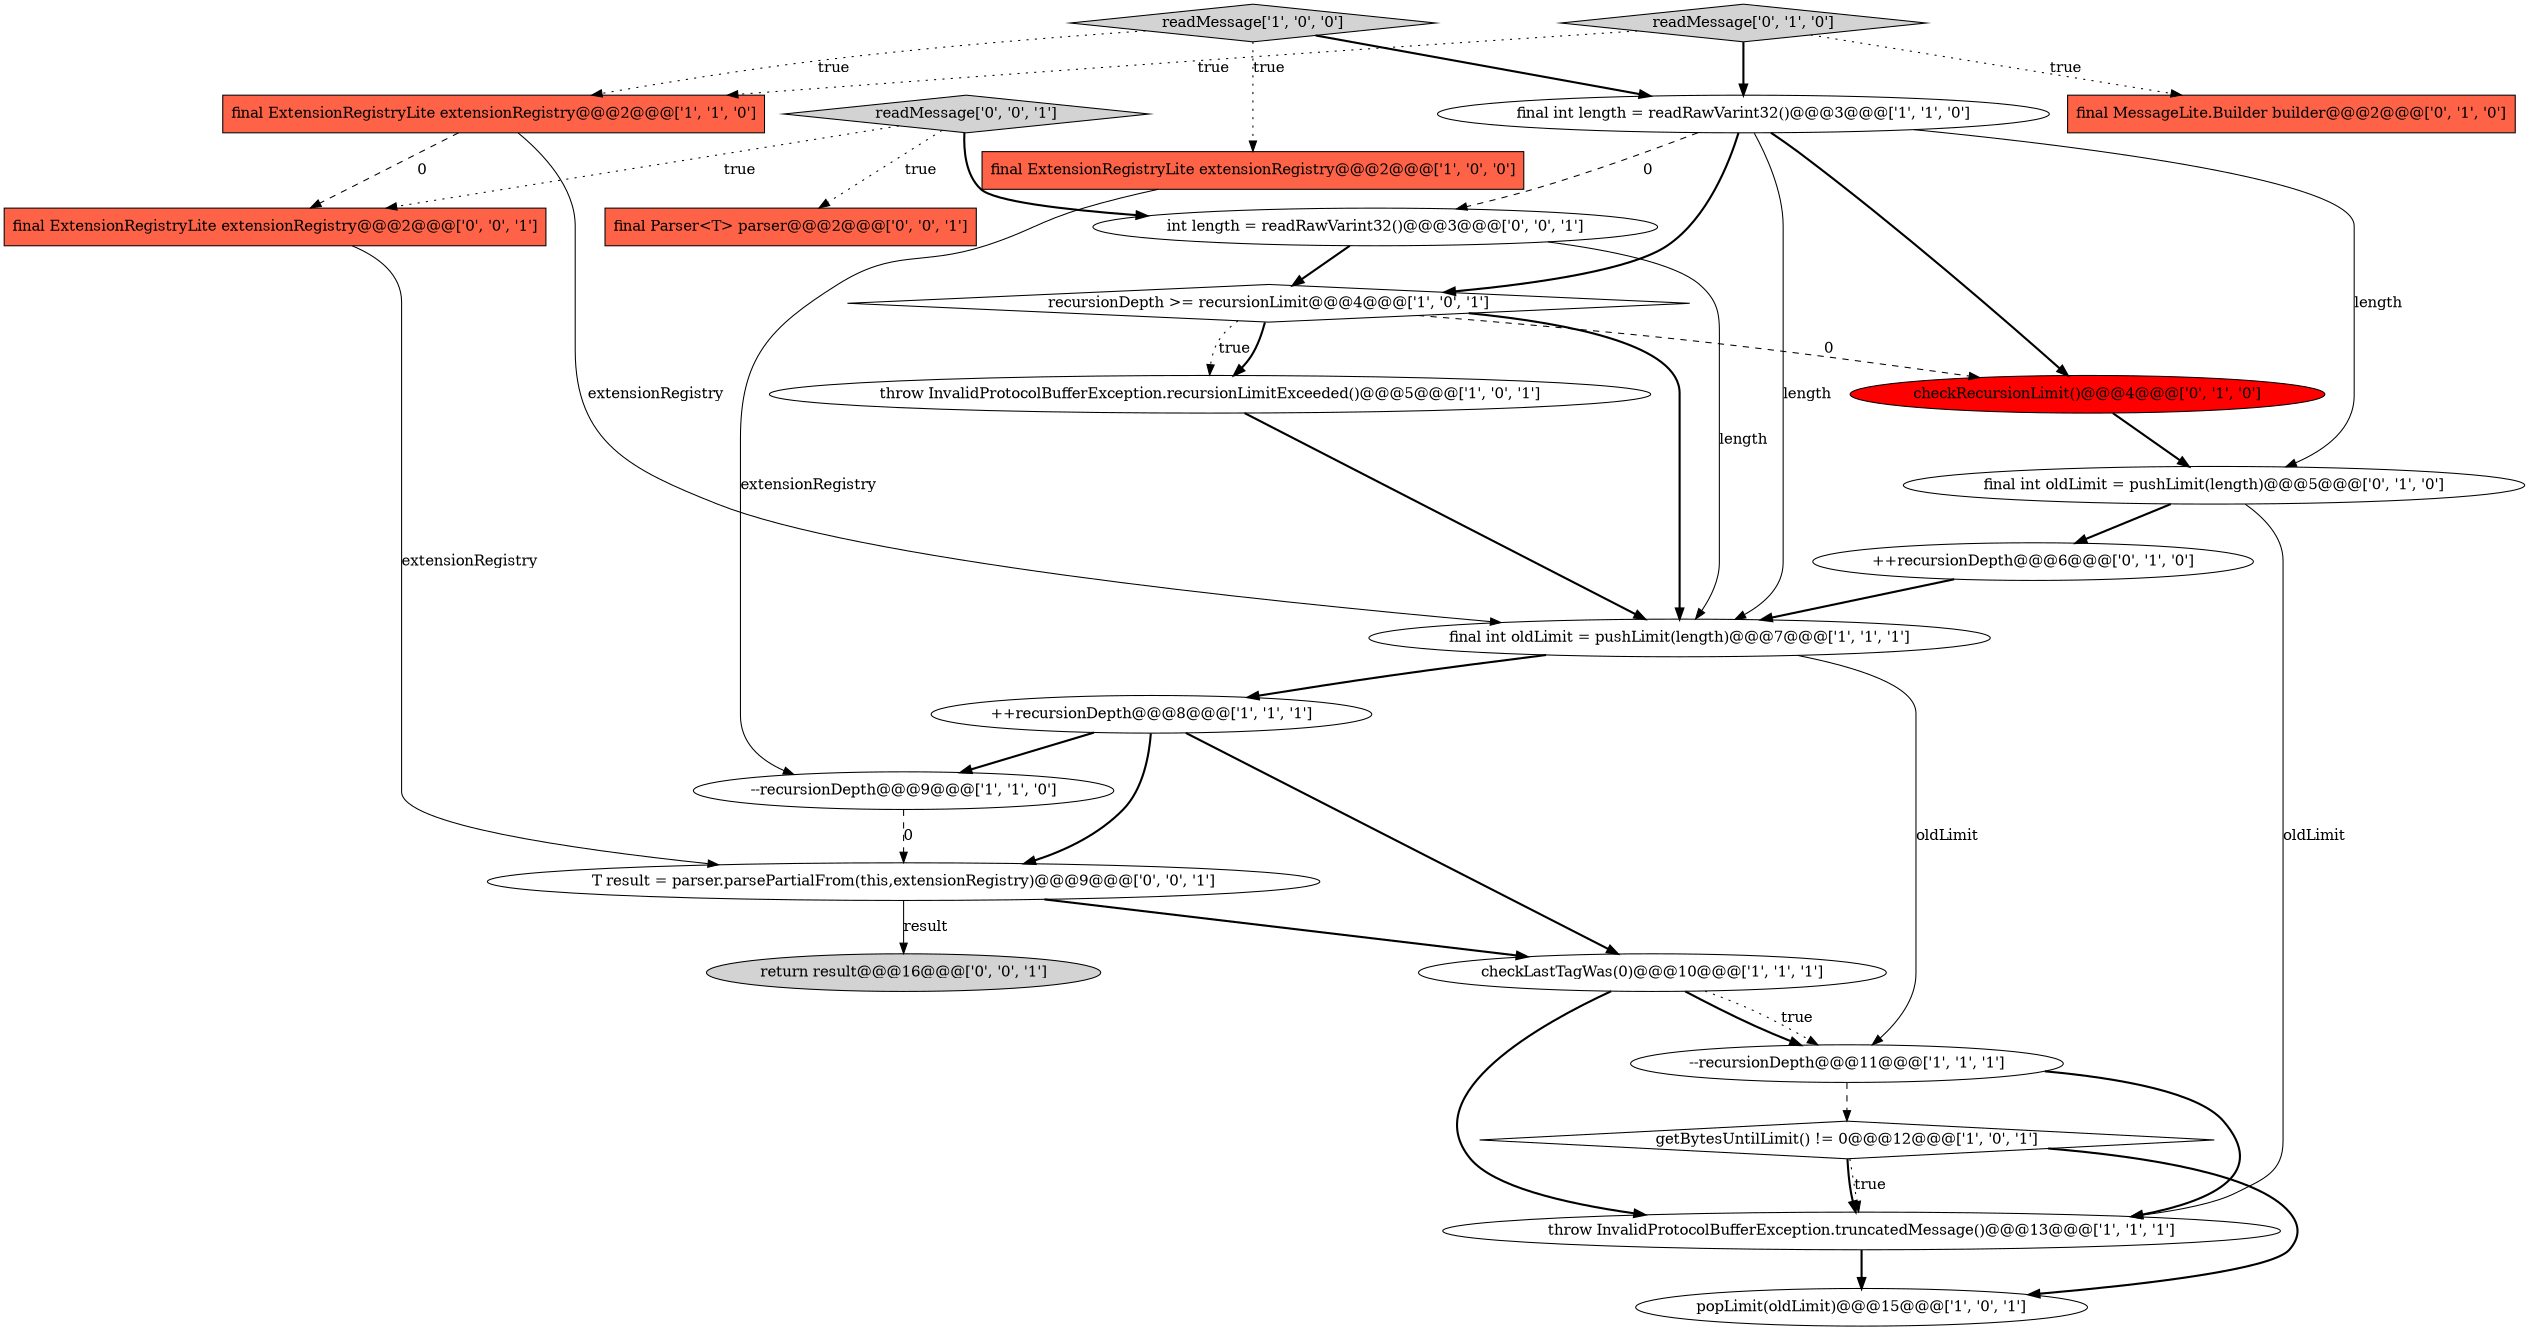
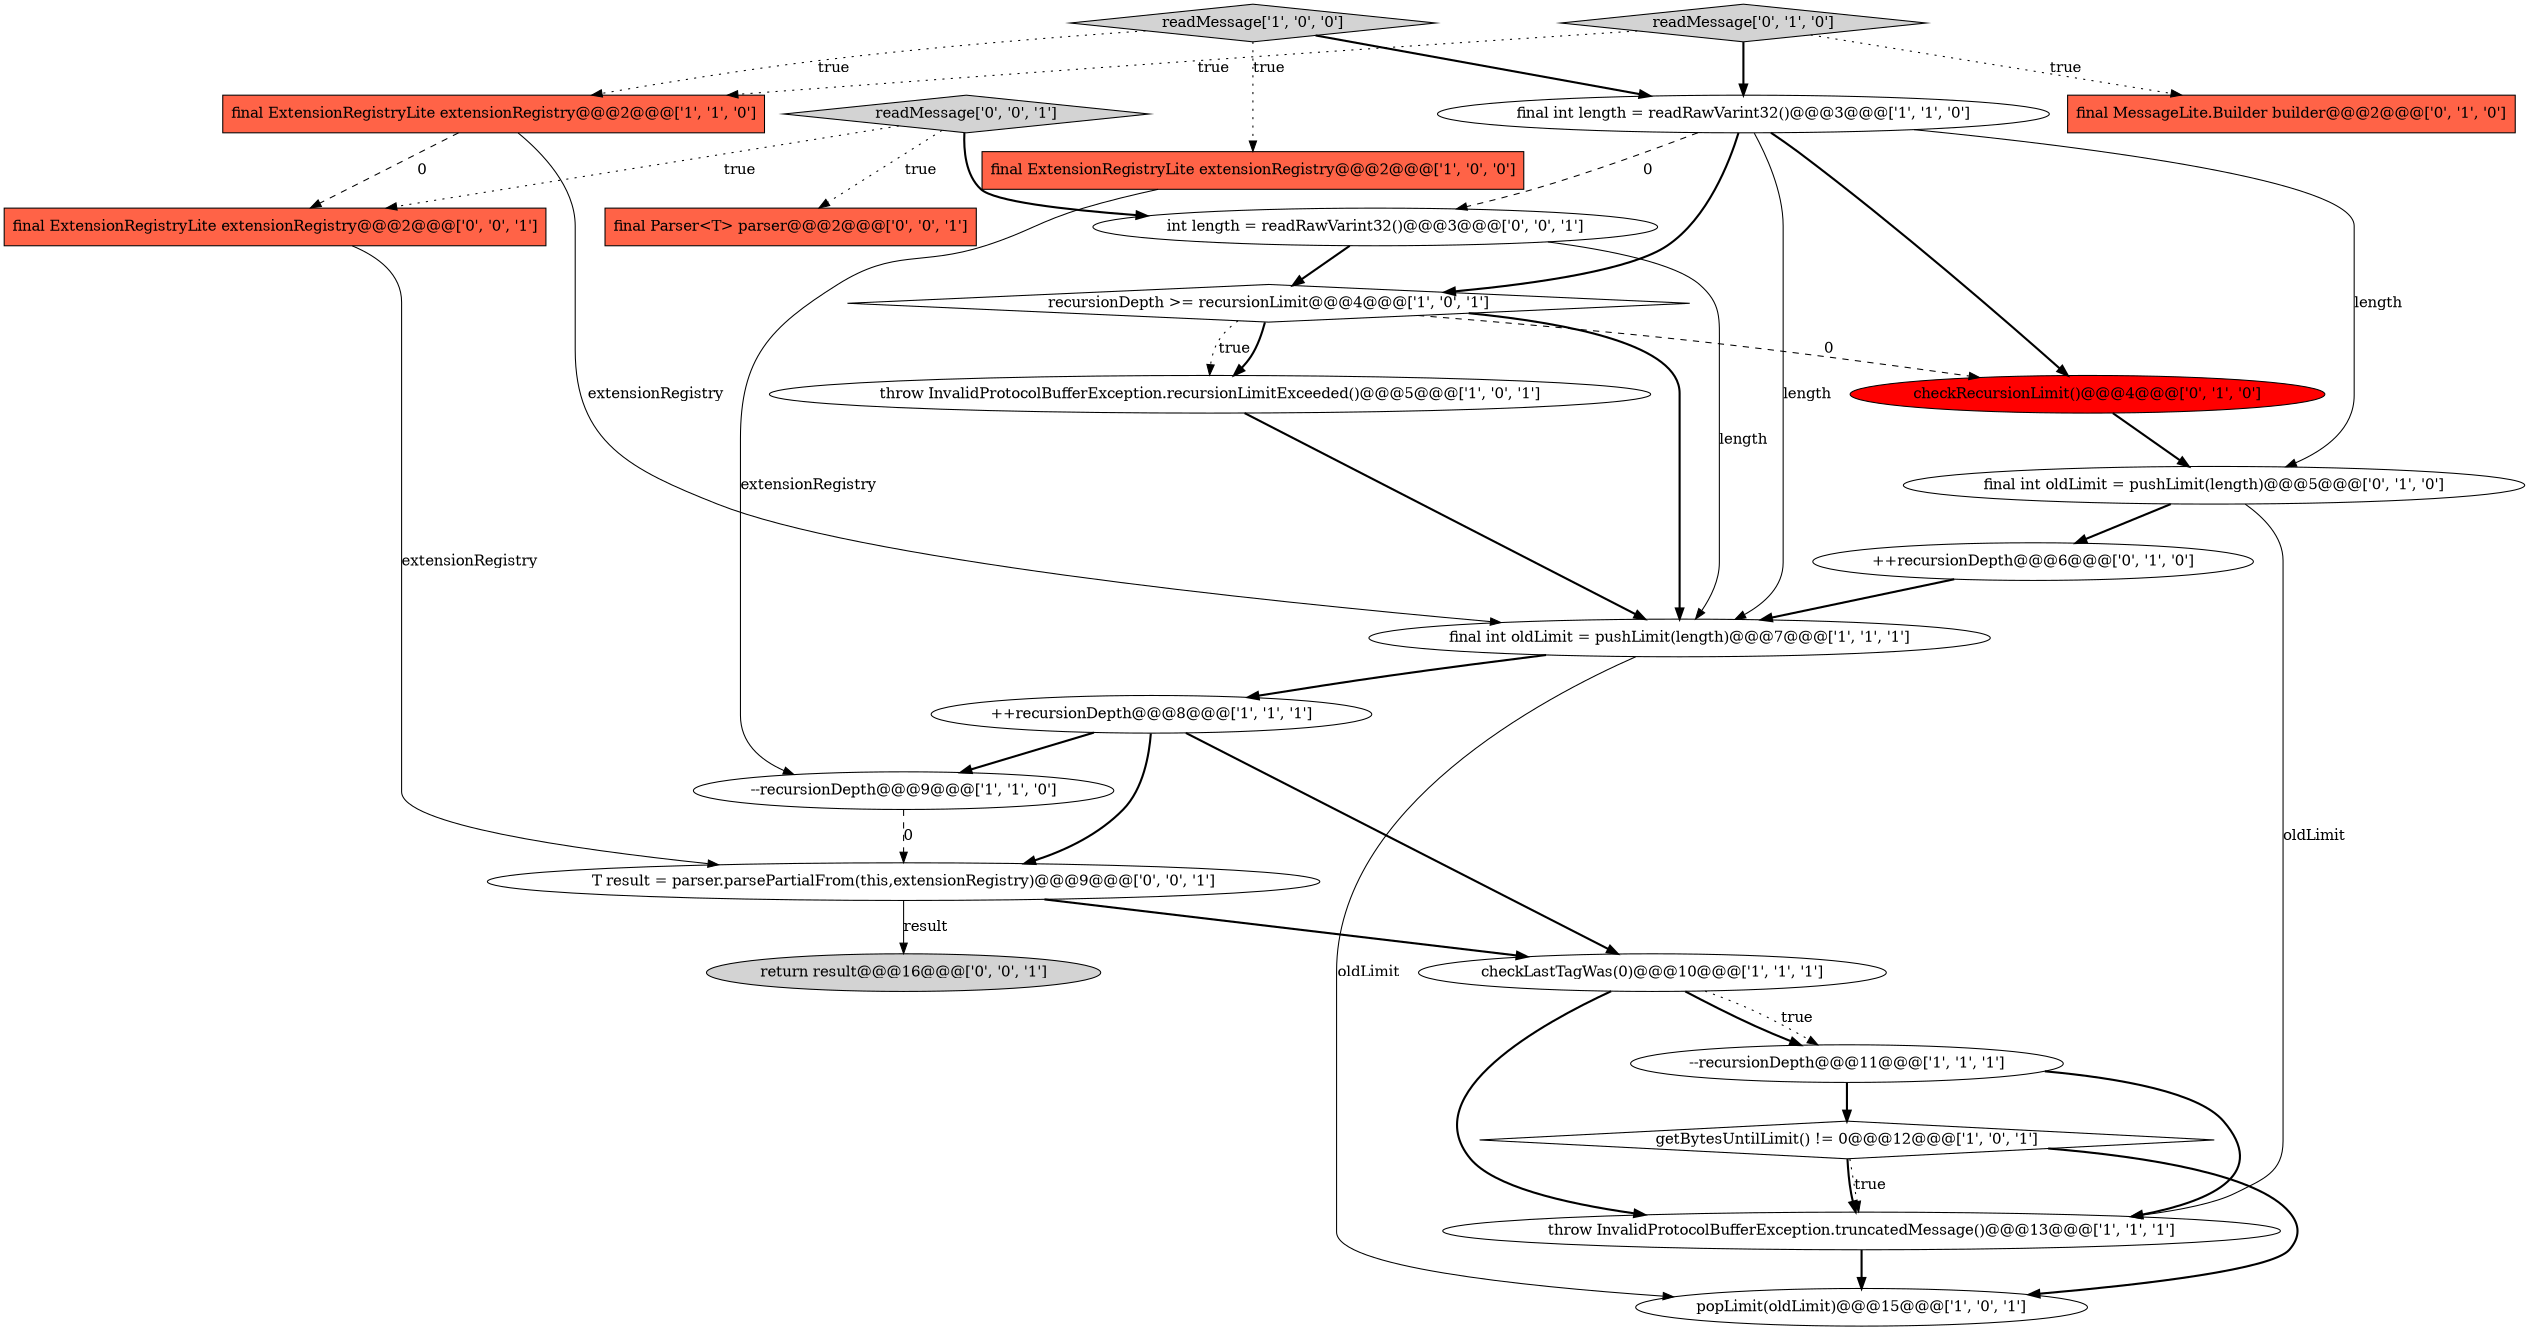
(1916, 812) -> (1337, 1043)
(1847, 1097) -> (1847, 1097)
